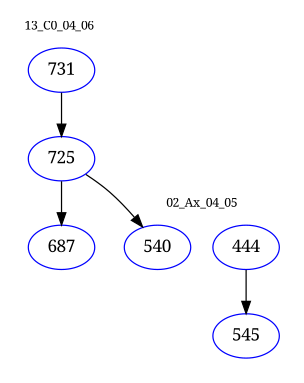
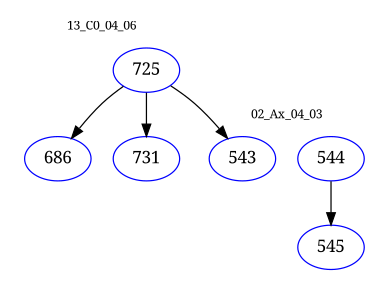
(62, 108) -> (146, 108)
(202, 204) -> (287, 115)
(62, 247) -> (58, 159)
(158, 247) -> (242, 159)
(246, 247) -> (331, 159)
